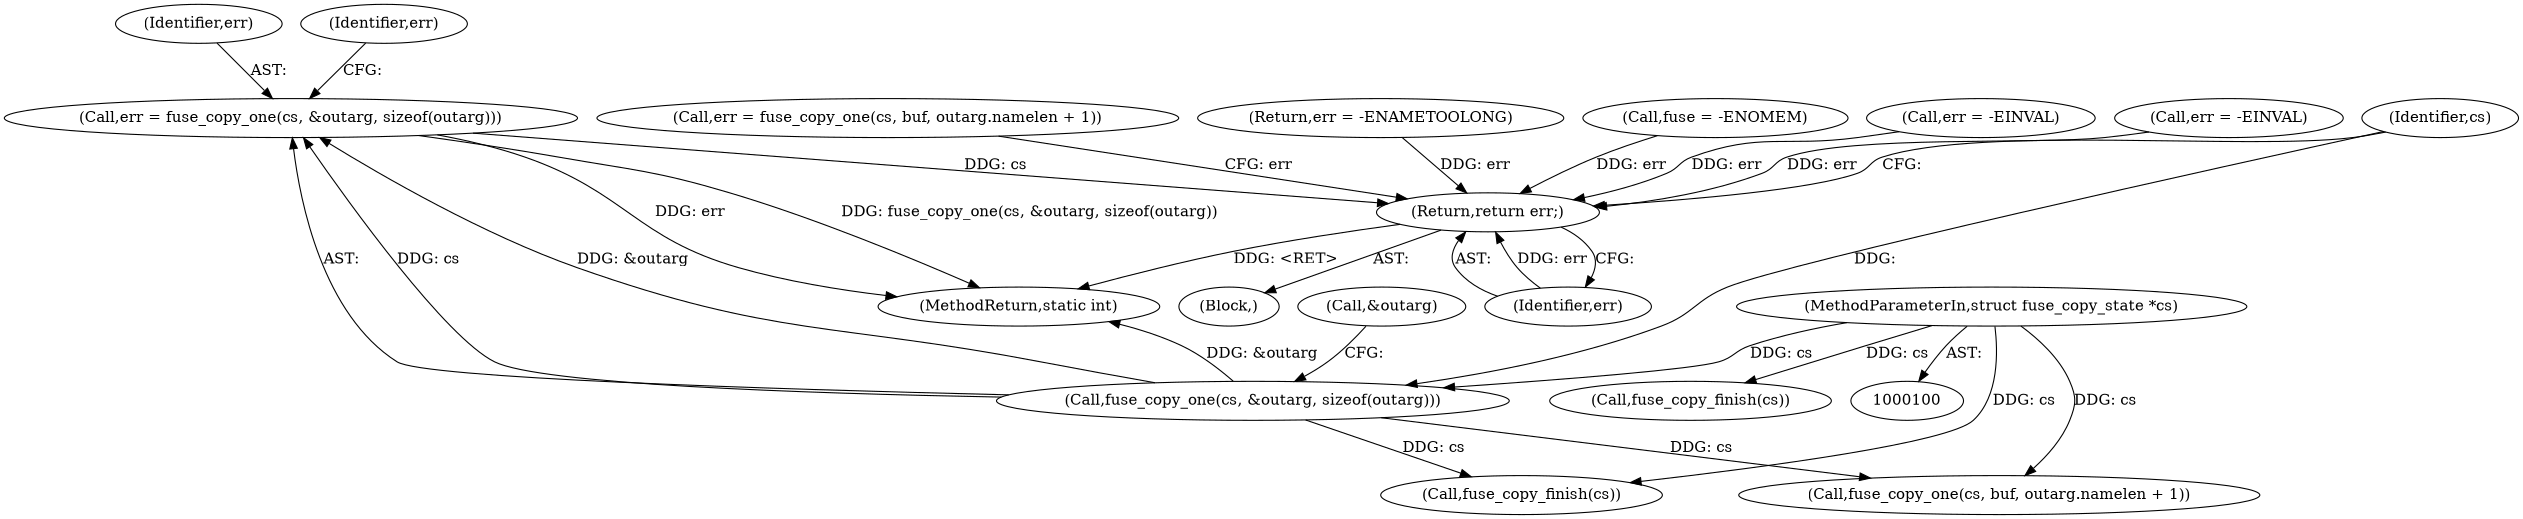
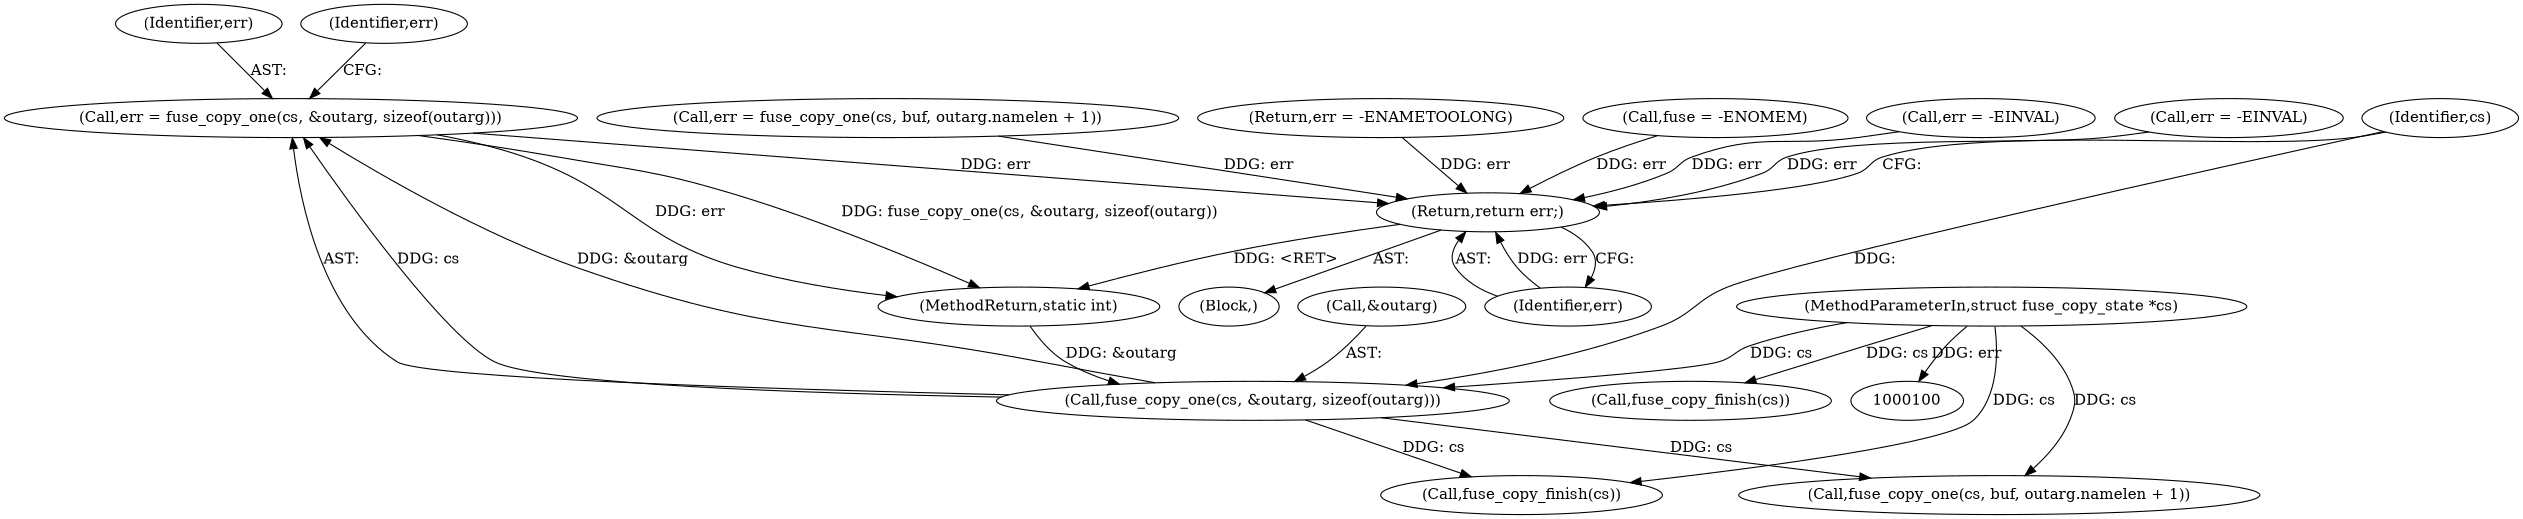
(996, 165) -> (996, 165)
(1259, 165) -> (1259, 165)
(1180, 345) -> (1060, 358)
(1367, 354) -> (1367, 354)
(1967, 354) -> (1967, 354)
